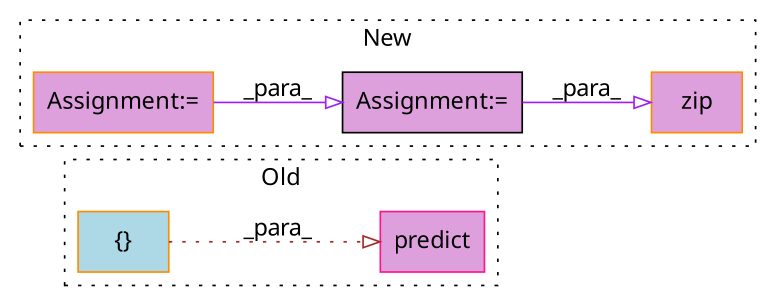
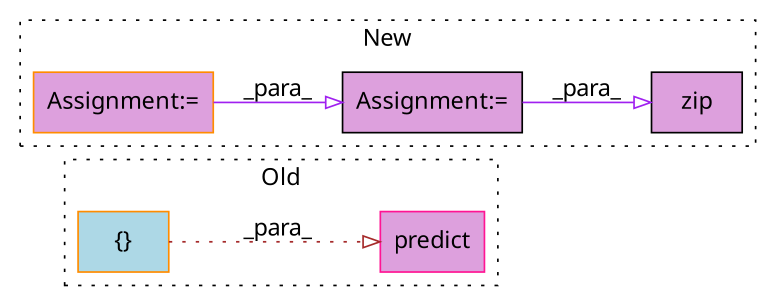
(697, 102) -> (697, 102)
